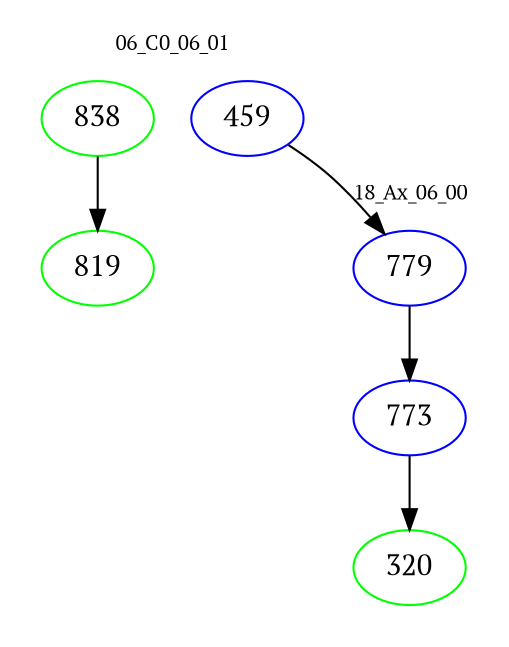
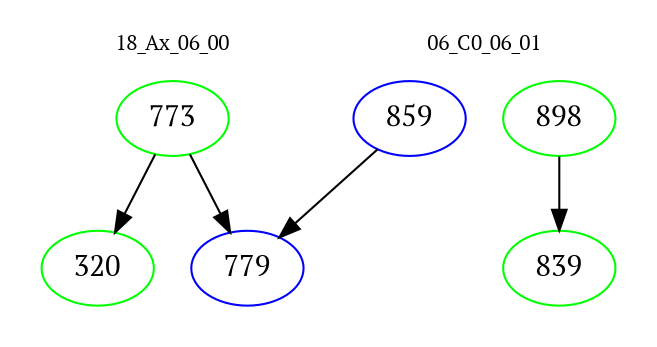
(98, 119) -> (559, 119)
(247, 119) -> (410, 119)
(98, 268) -> (559, 268)
(410, 333) -> (205, 184)
(410, 418) -> (173, 119)
